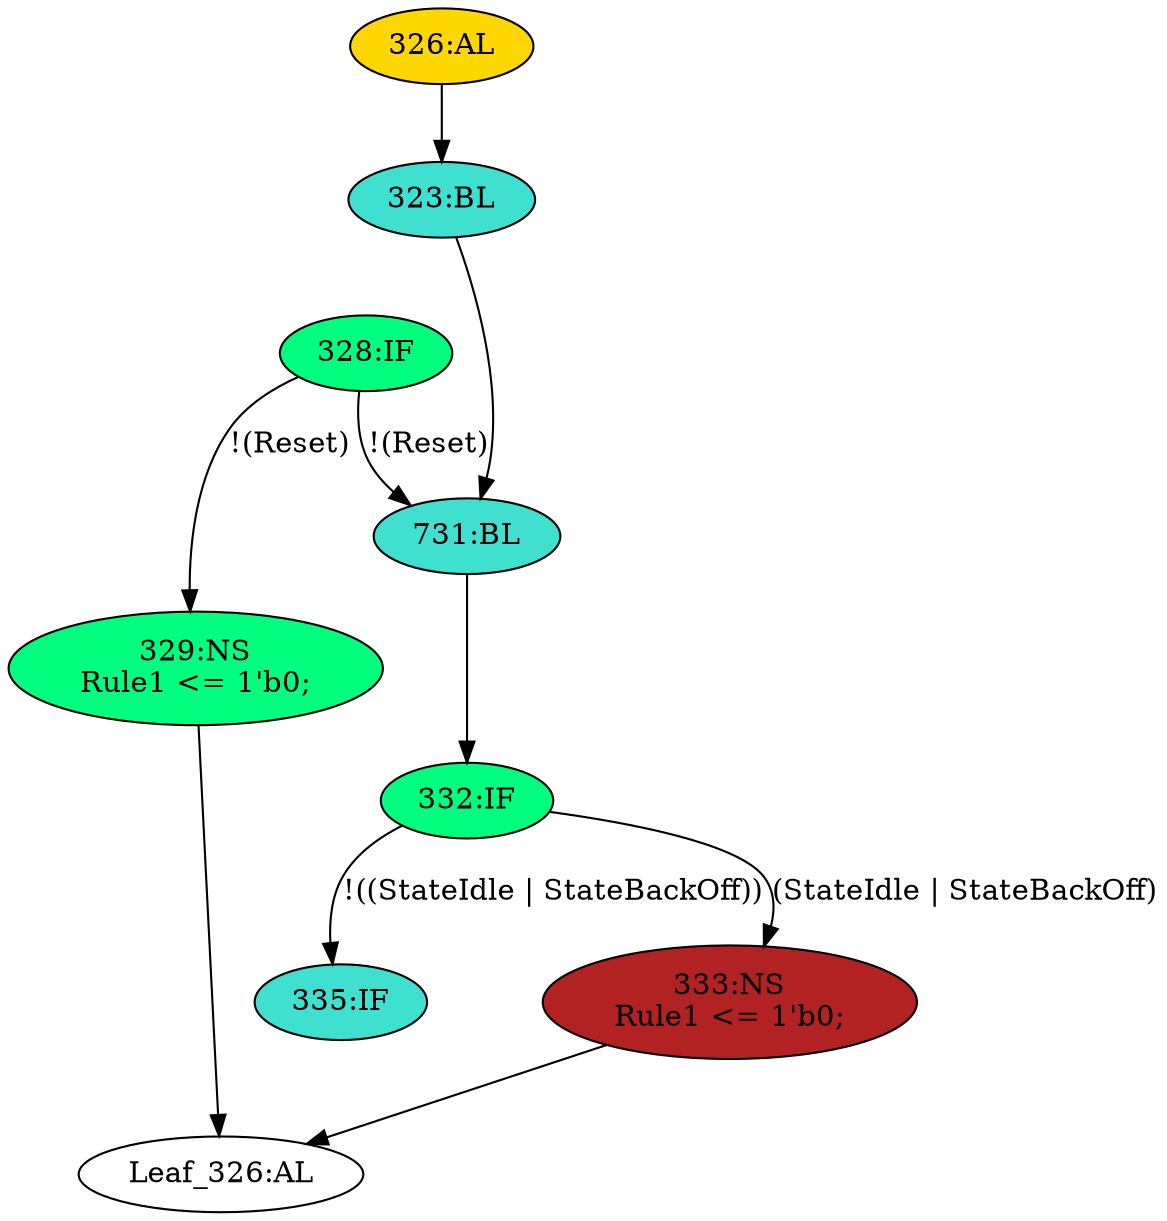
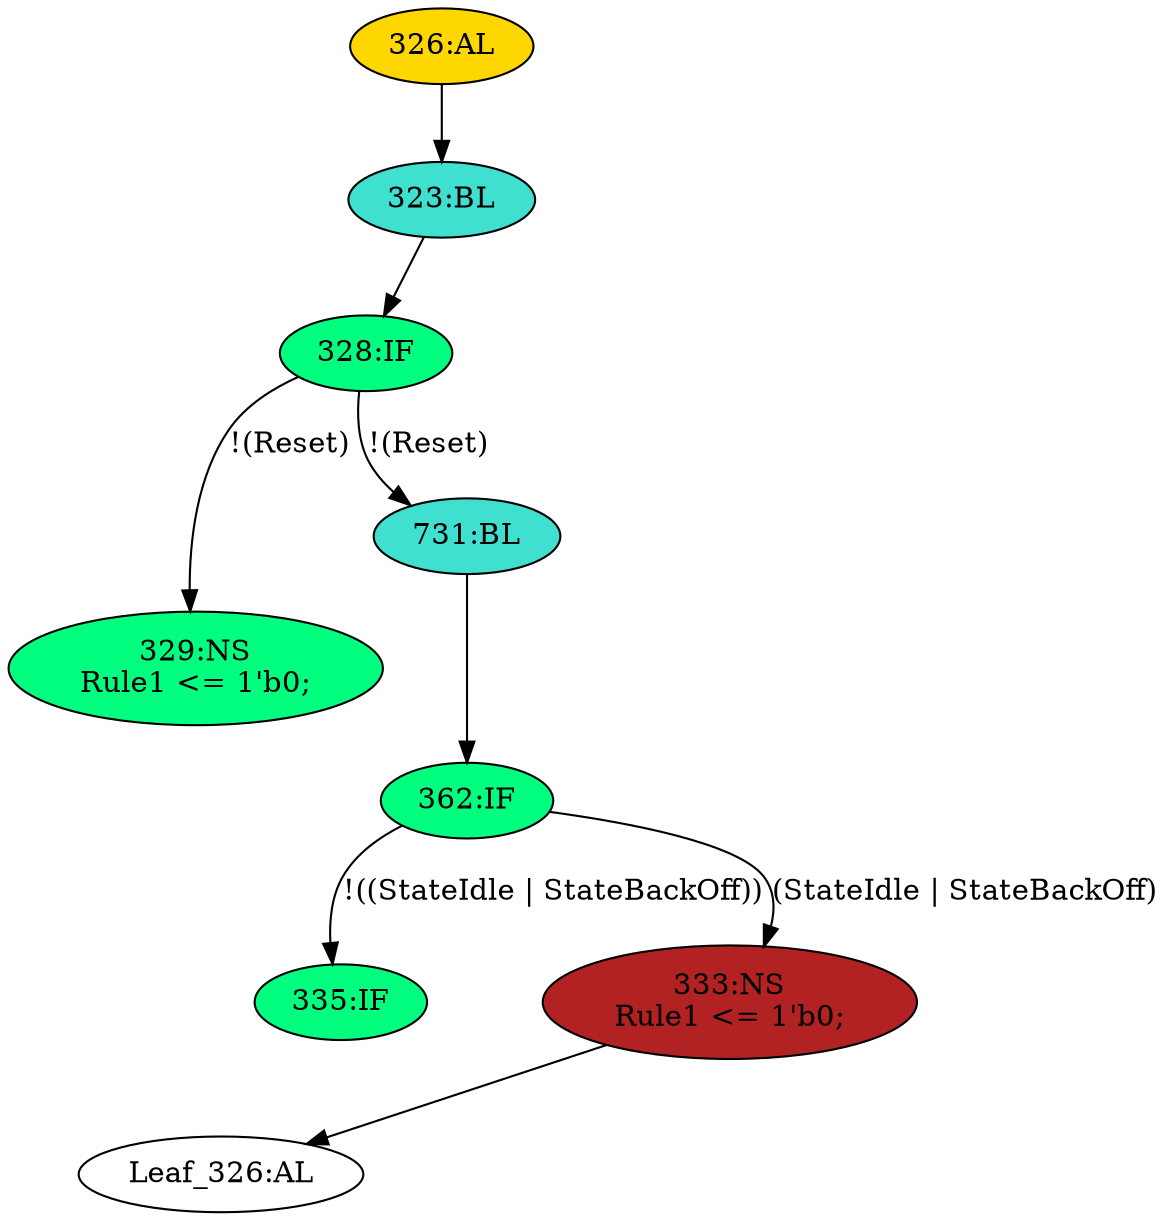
(488, 356) -> (409, 267)
(467, 801) -> (467, 801)
(208, 920) -> none
(341, 1002) -> (341, 1002)
